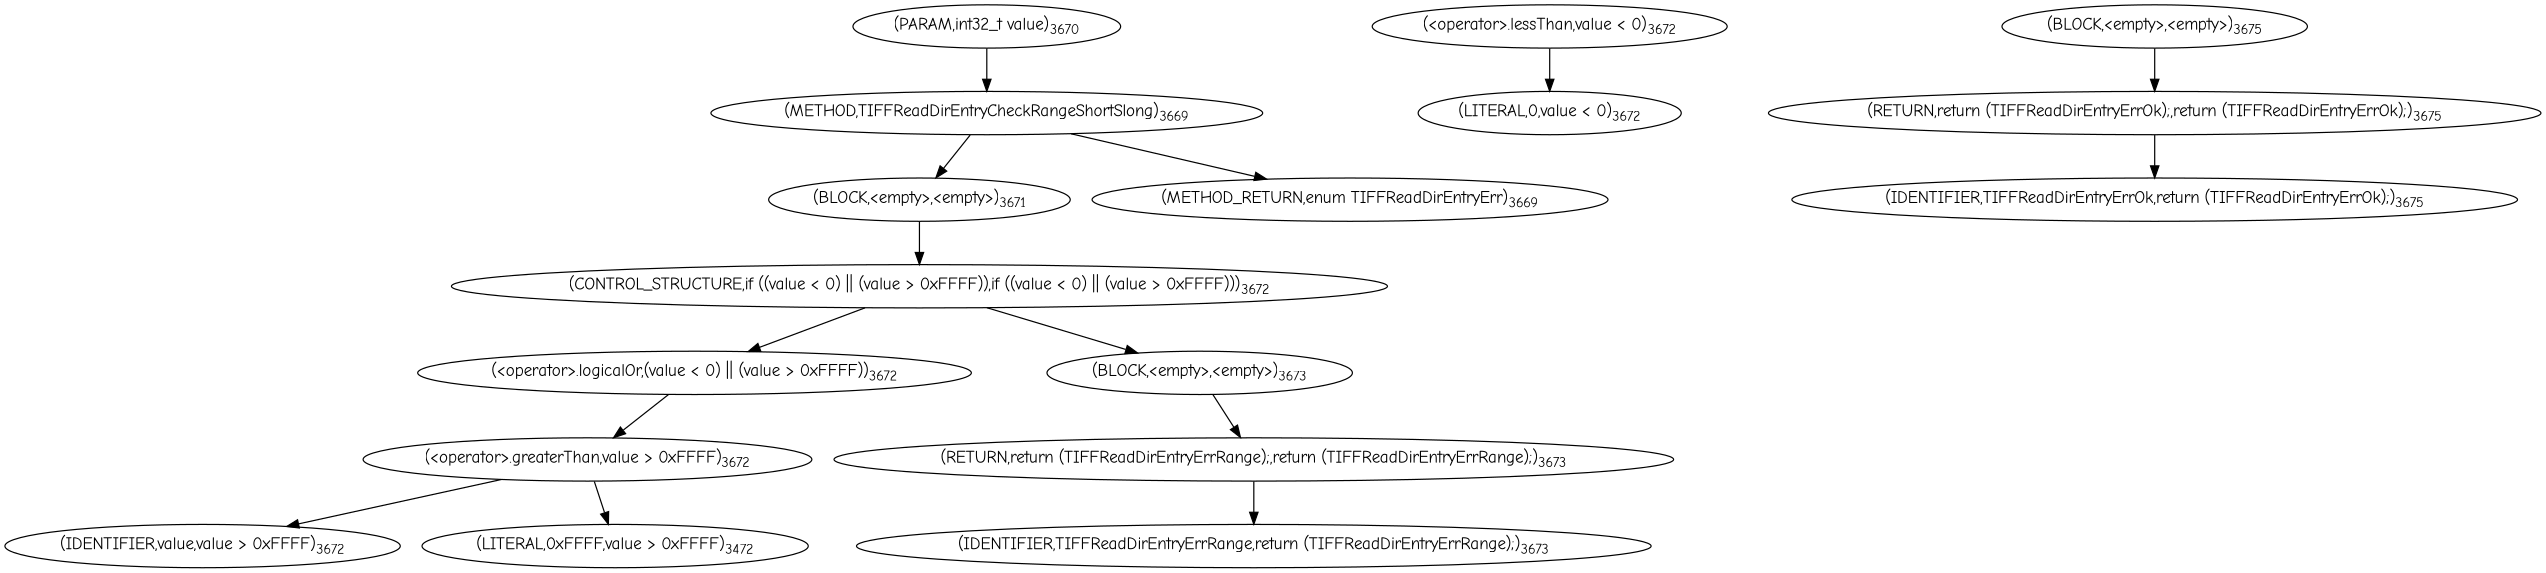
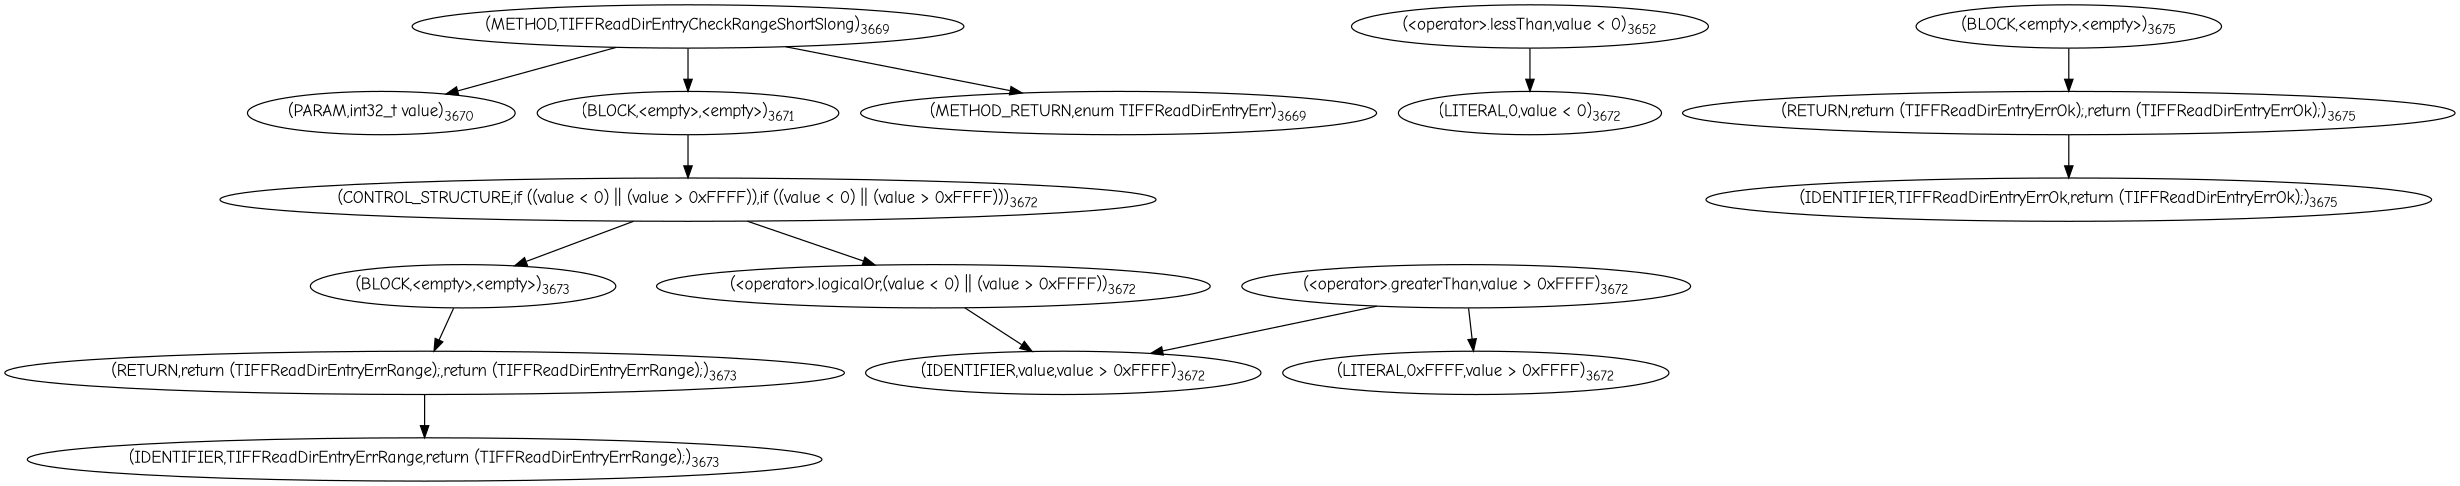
(1662, 25) -> (1642, 25)
(987, 64) -> (537, 69)
(646, 412) -> (993, 326)
(740, 544) -> (1600, 371)
